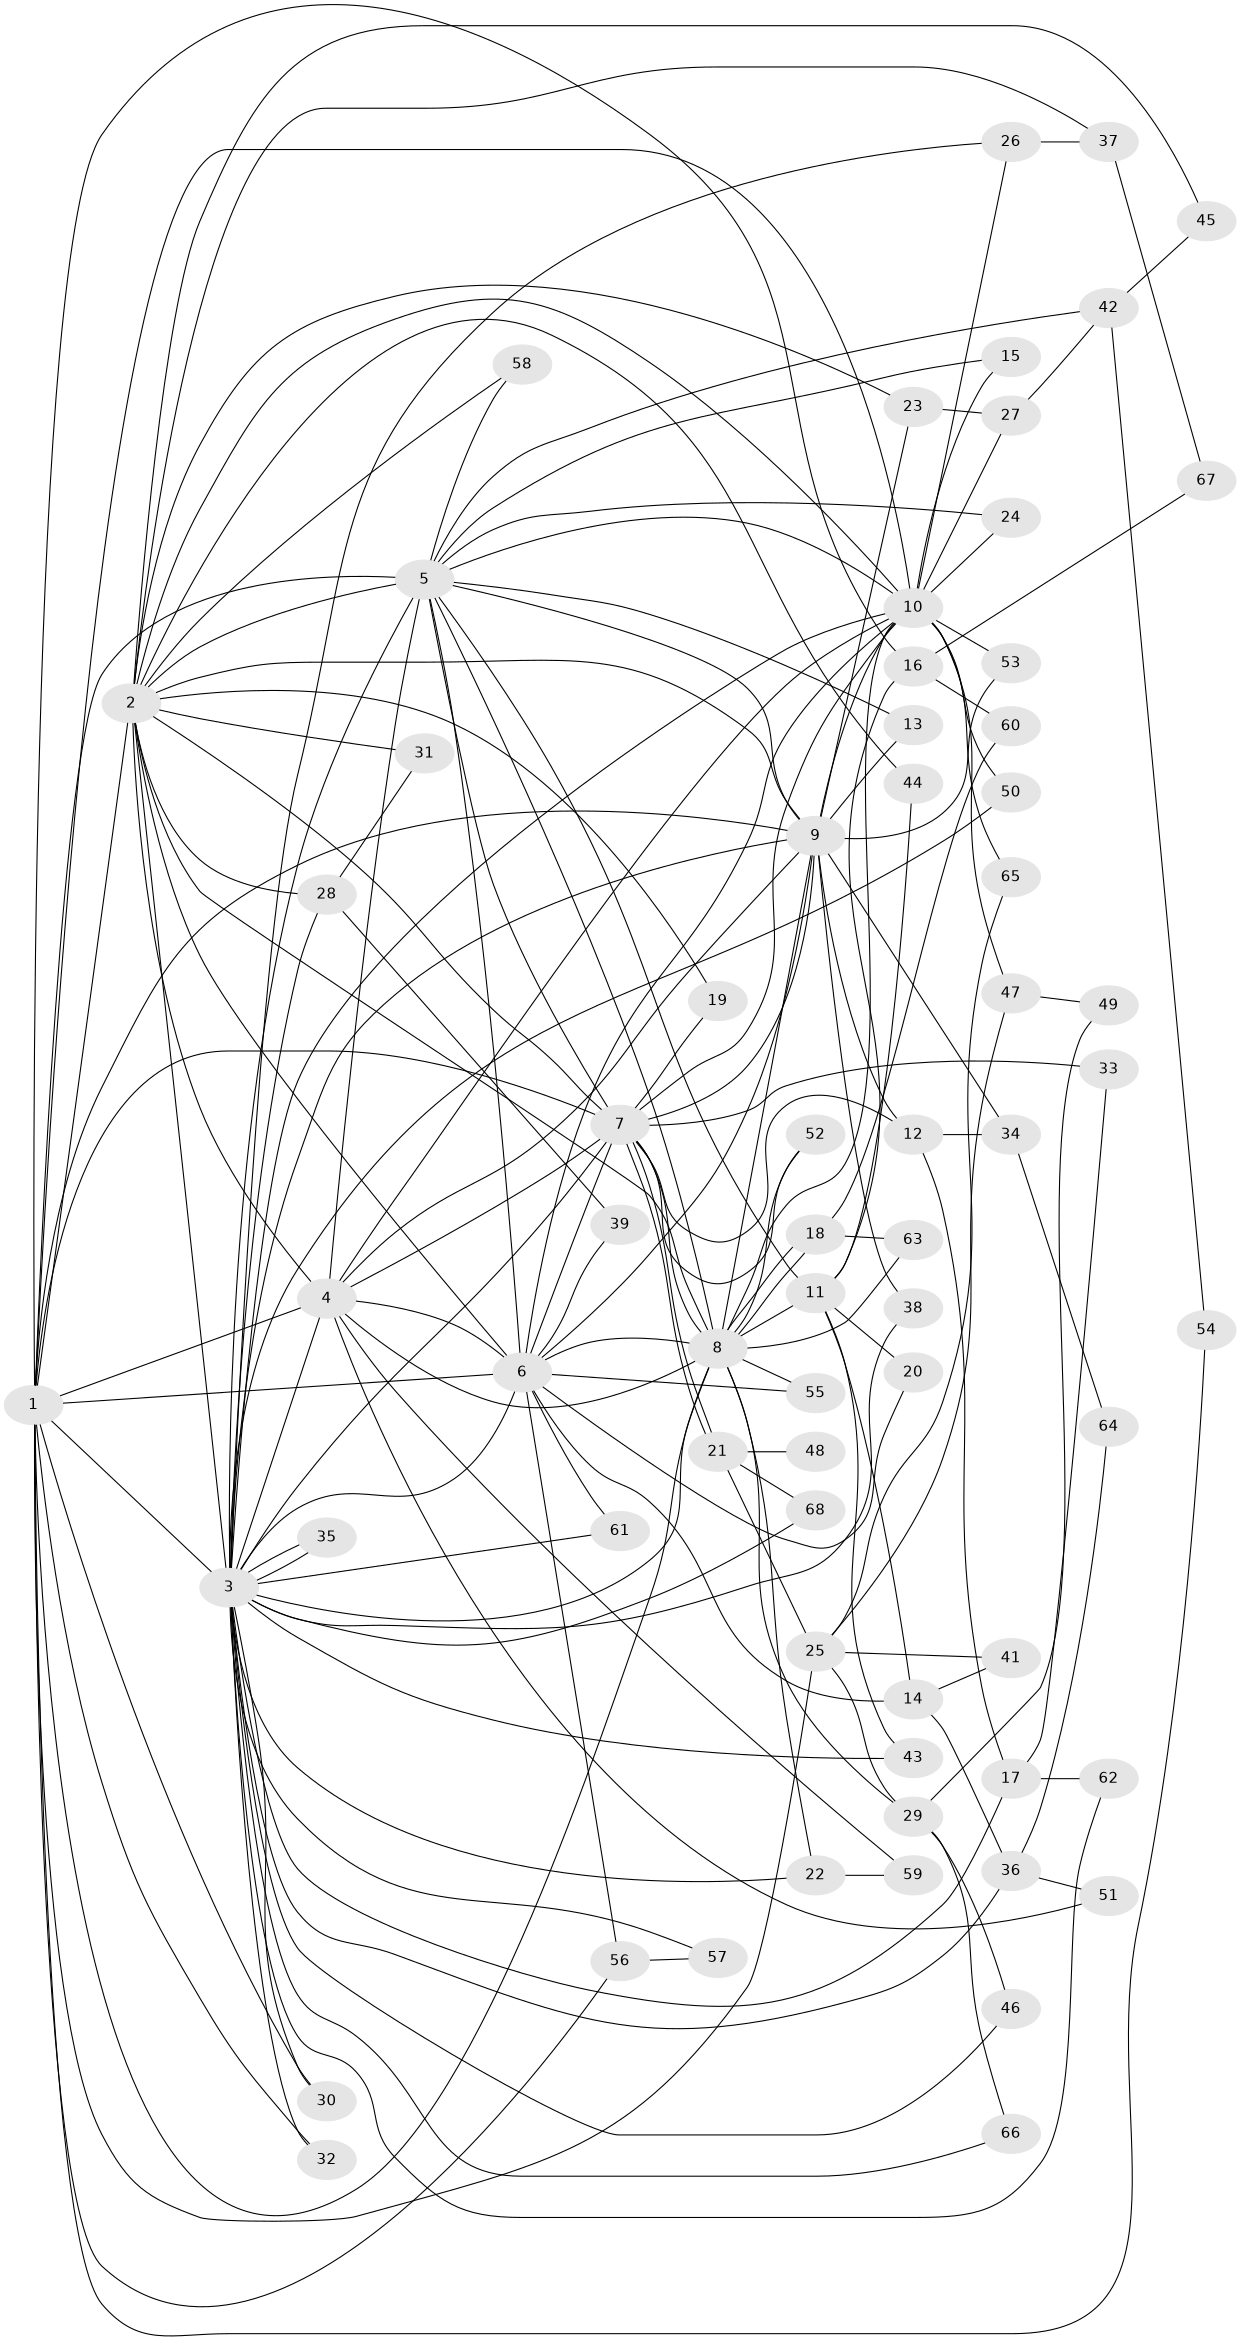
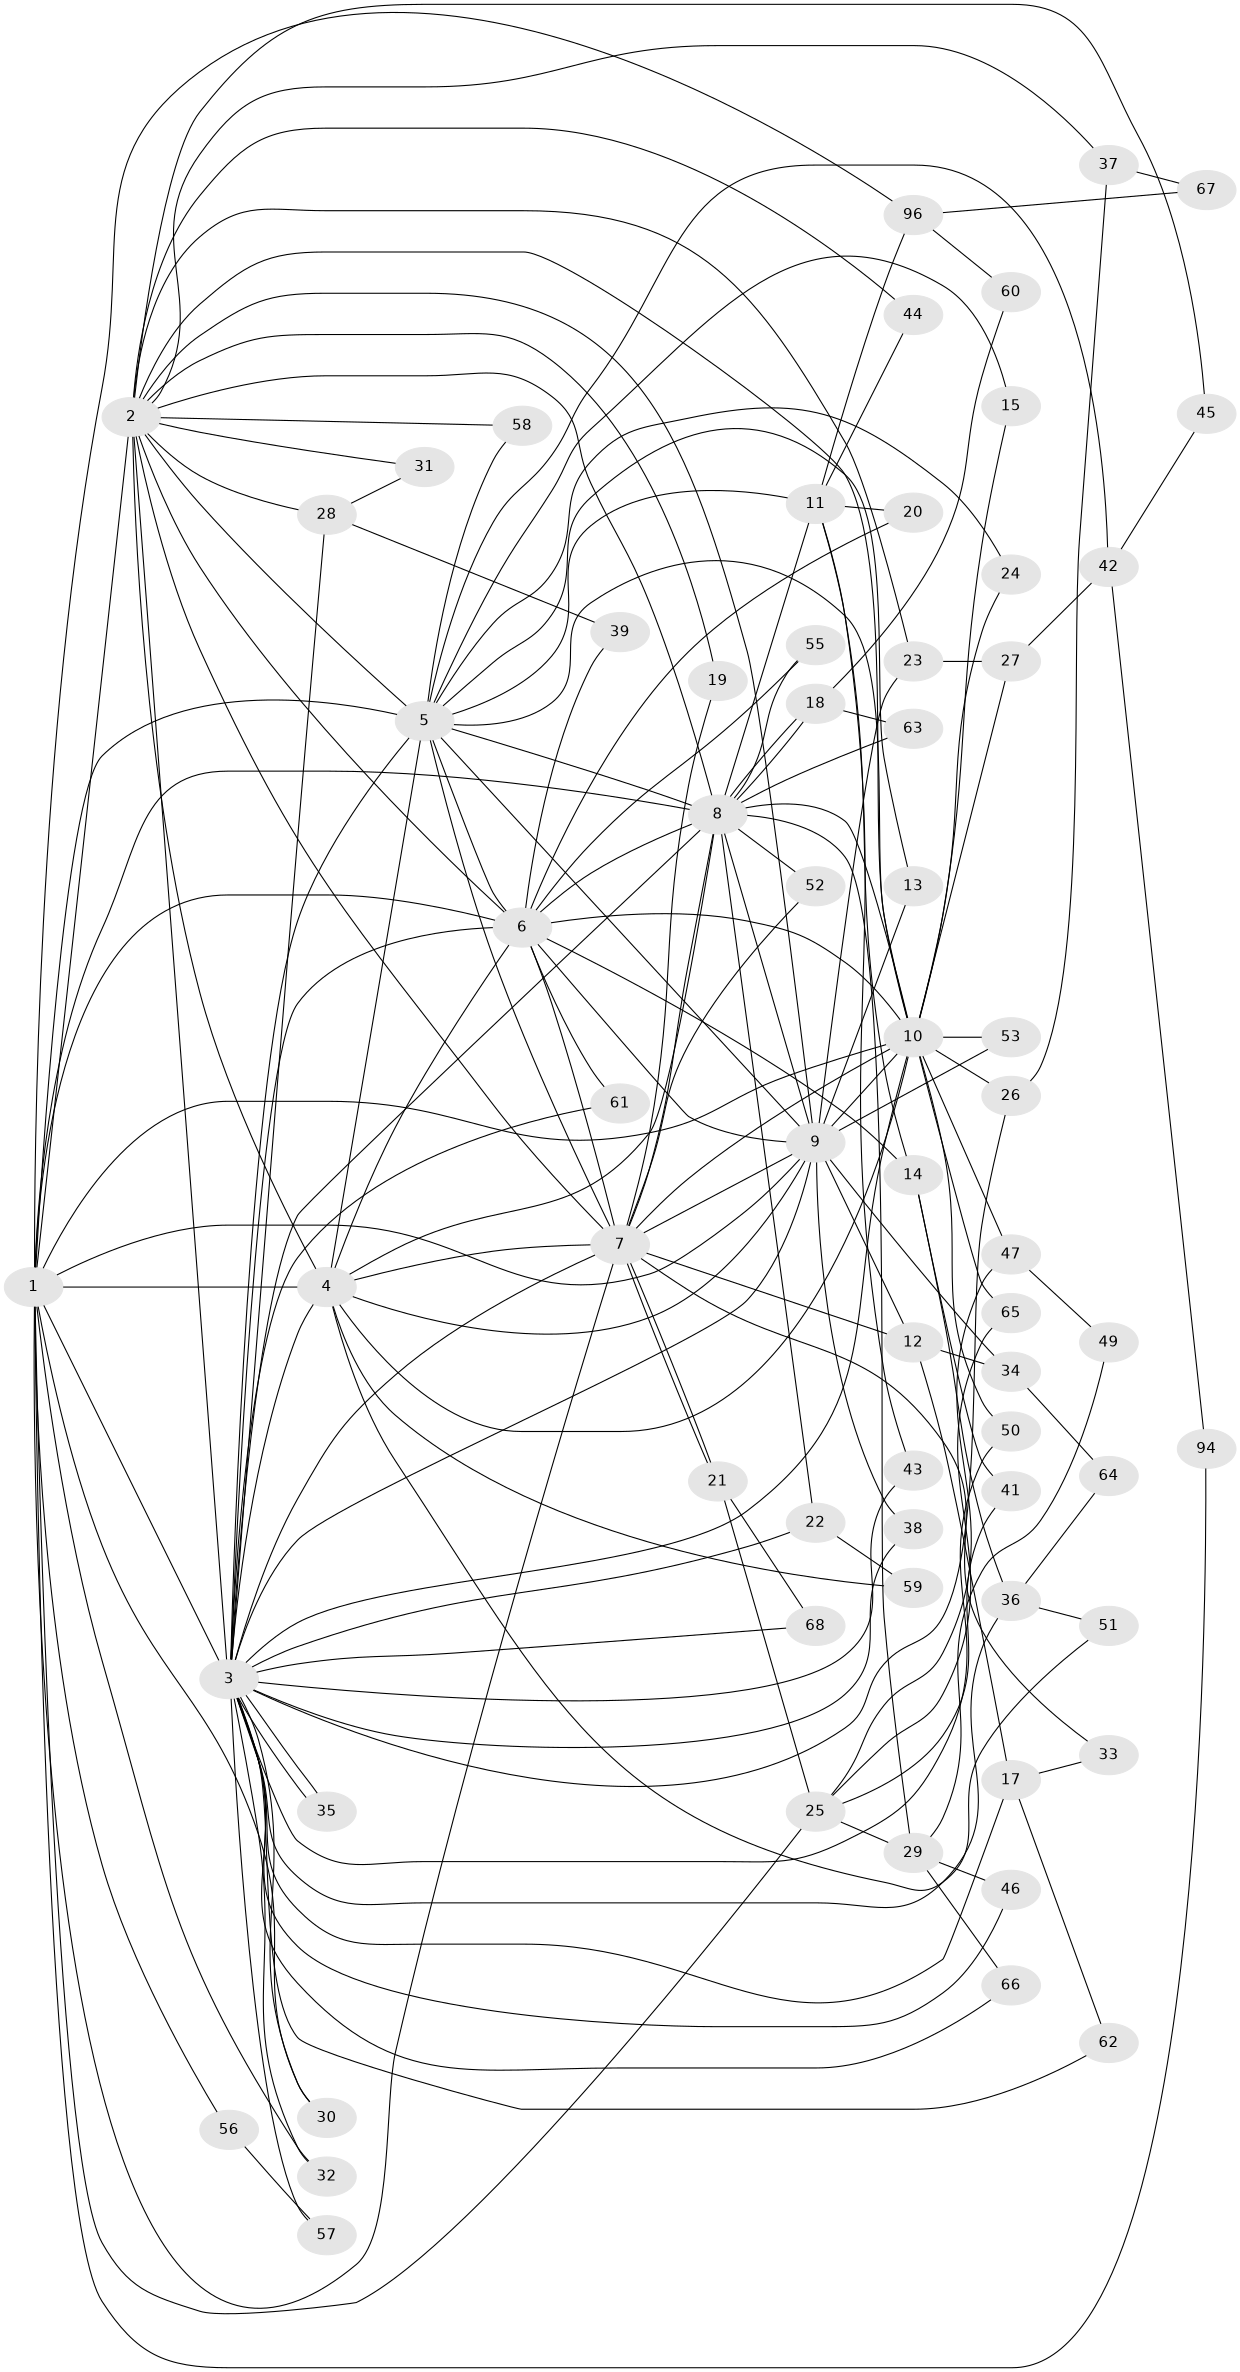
(913, 667) -> (913, 215)
(1207, 1330) -> (1207, 1449)
(816, 1452) -> none
(571, 1667) -> none
